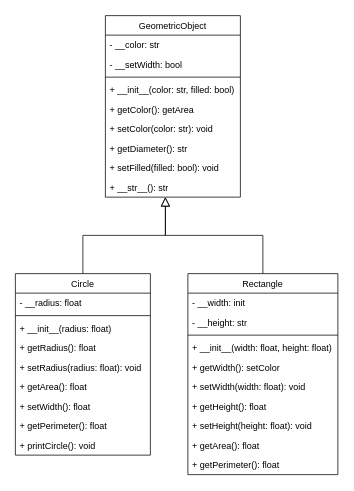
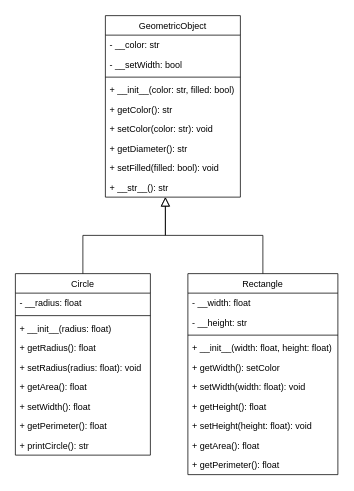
(158, 110) -> (148, 110)
(223, 303) -> (226, 303)
(64, 446) -> (63, 446)
